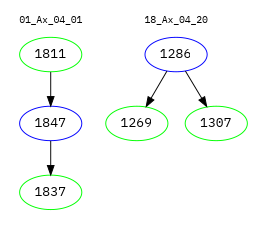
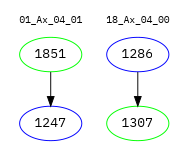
(177, 21) -> (138, 21)
(51, 55) -> (51, 55)
(51, 123) -> (51, 123)
(137, 123) -> none
(51, 192) -> none
